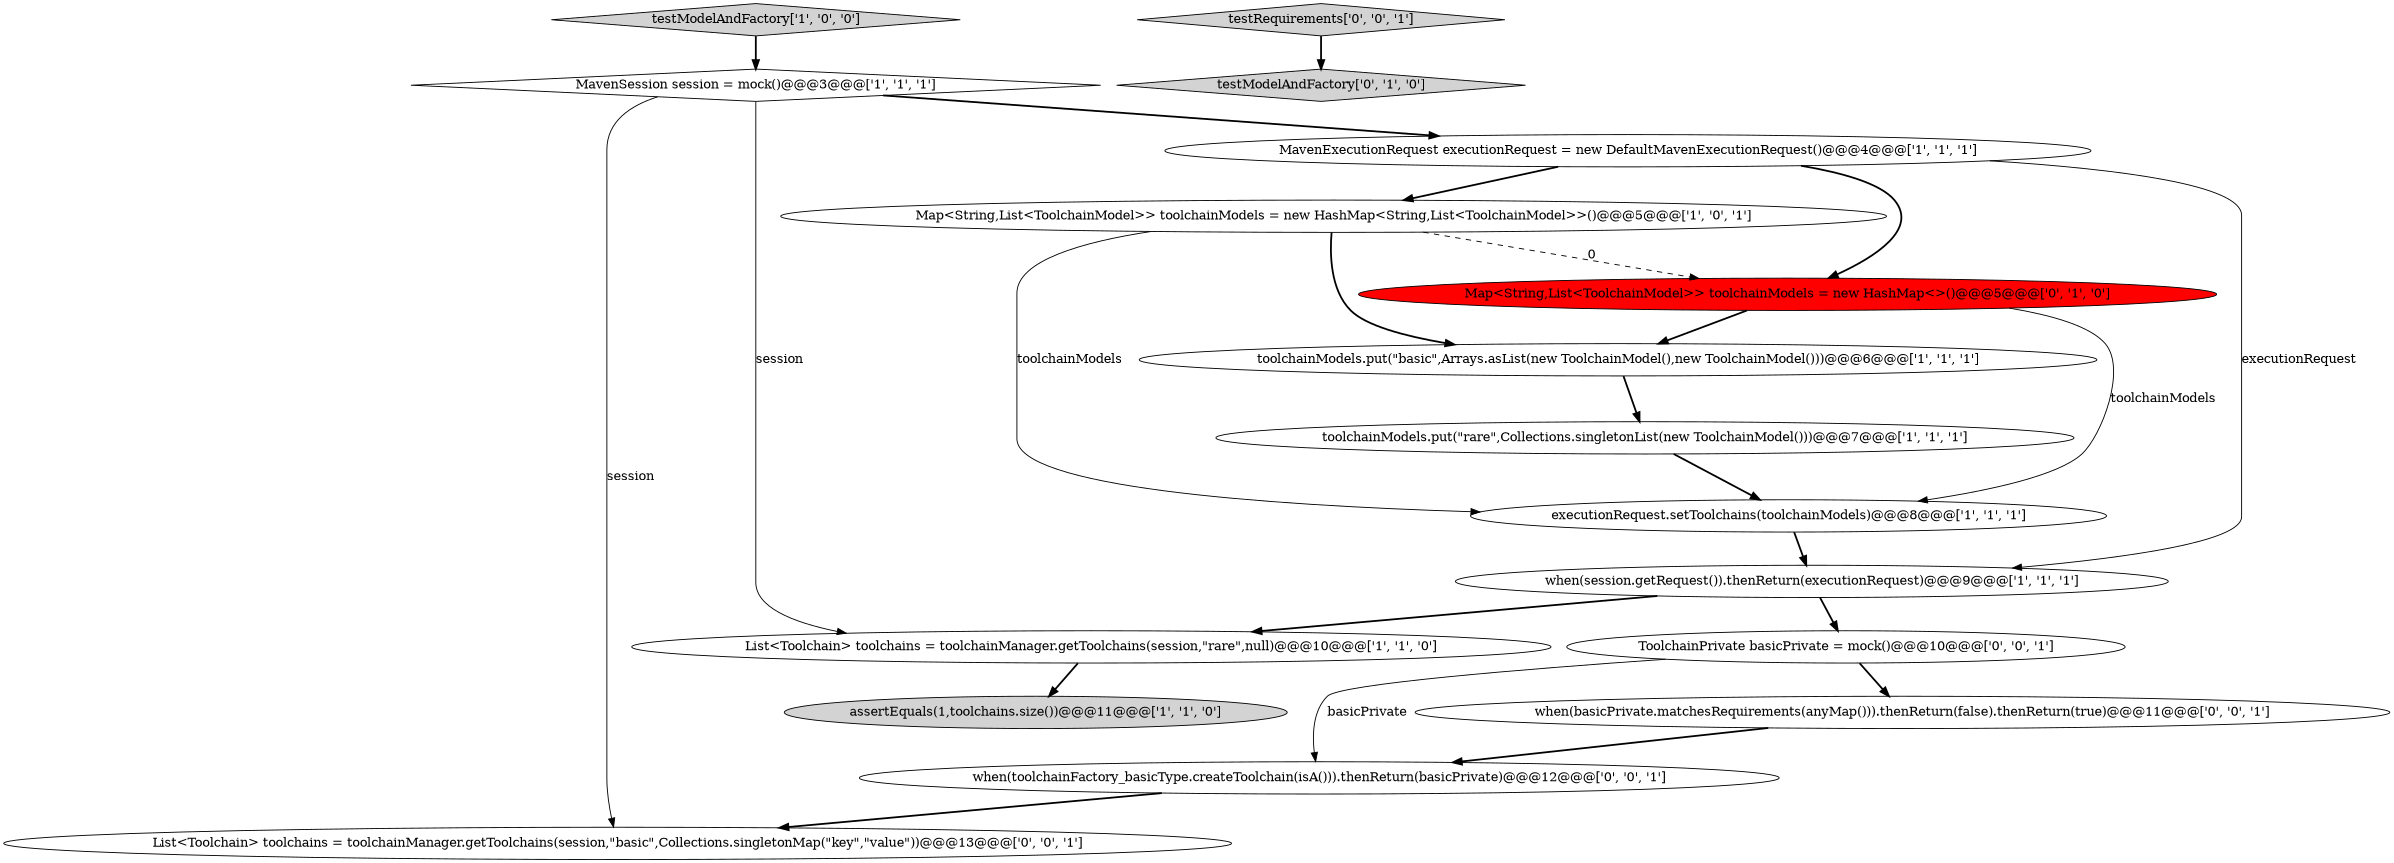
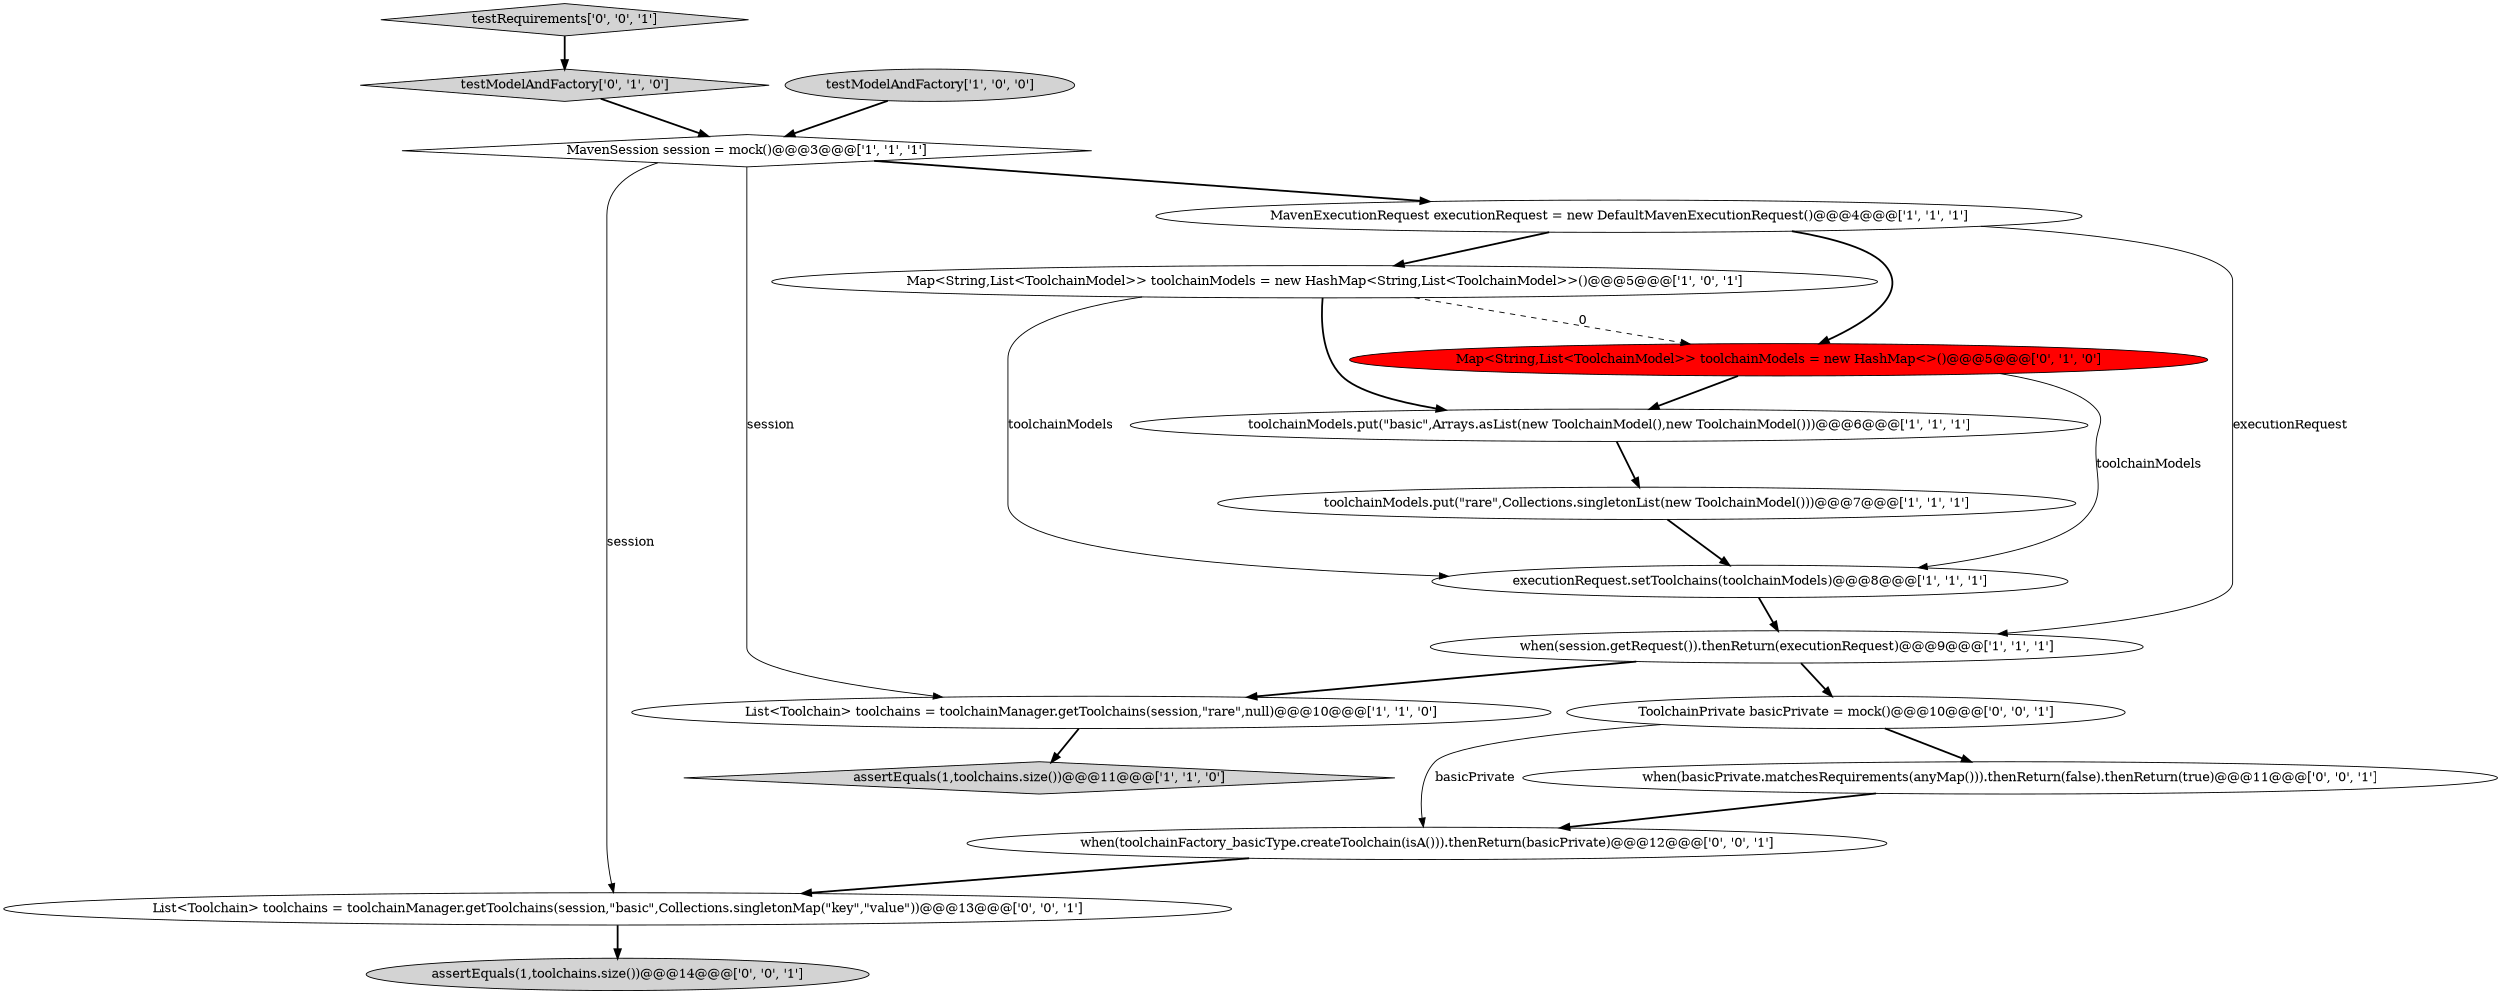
(756, 20) -> (930, 85)
none -> (650, 116)
(1036, 712) -> (1039, 778)
none -> (618, 974)
